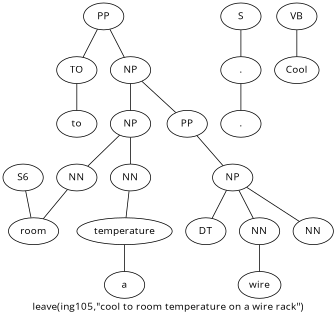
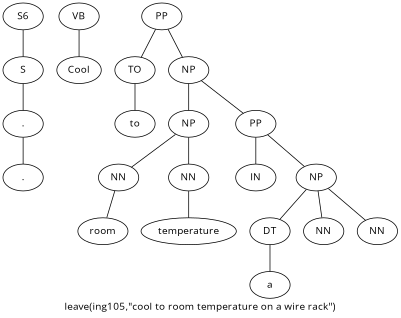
none -> (256, 178)
(28, 204) -> (23, 43)
(125, 258) -> (270, 258)
(260, 285) -> none
